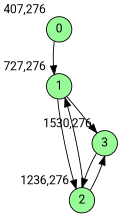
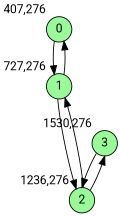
(79, 111) -> (65, 62)
